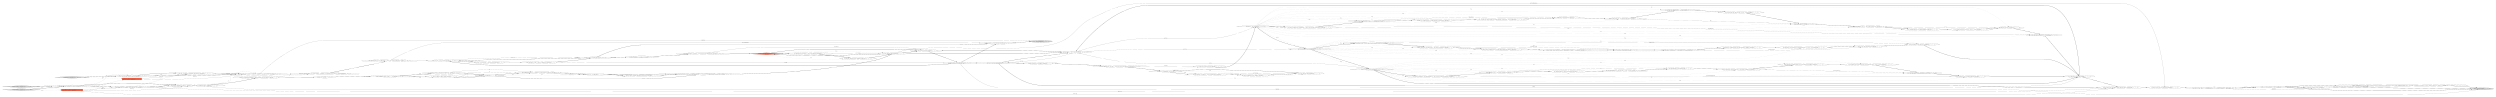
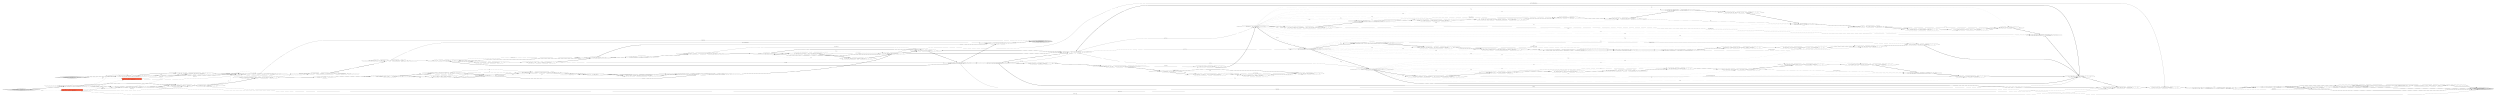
(767, 54) -> (767, 54)
(21, 87) -> none
